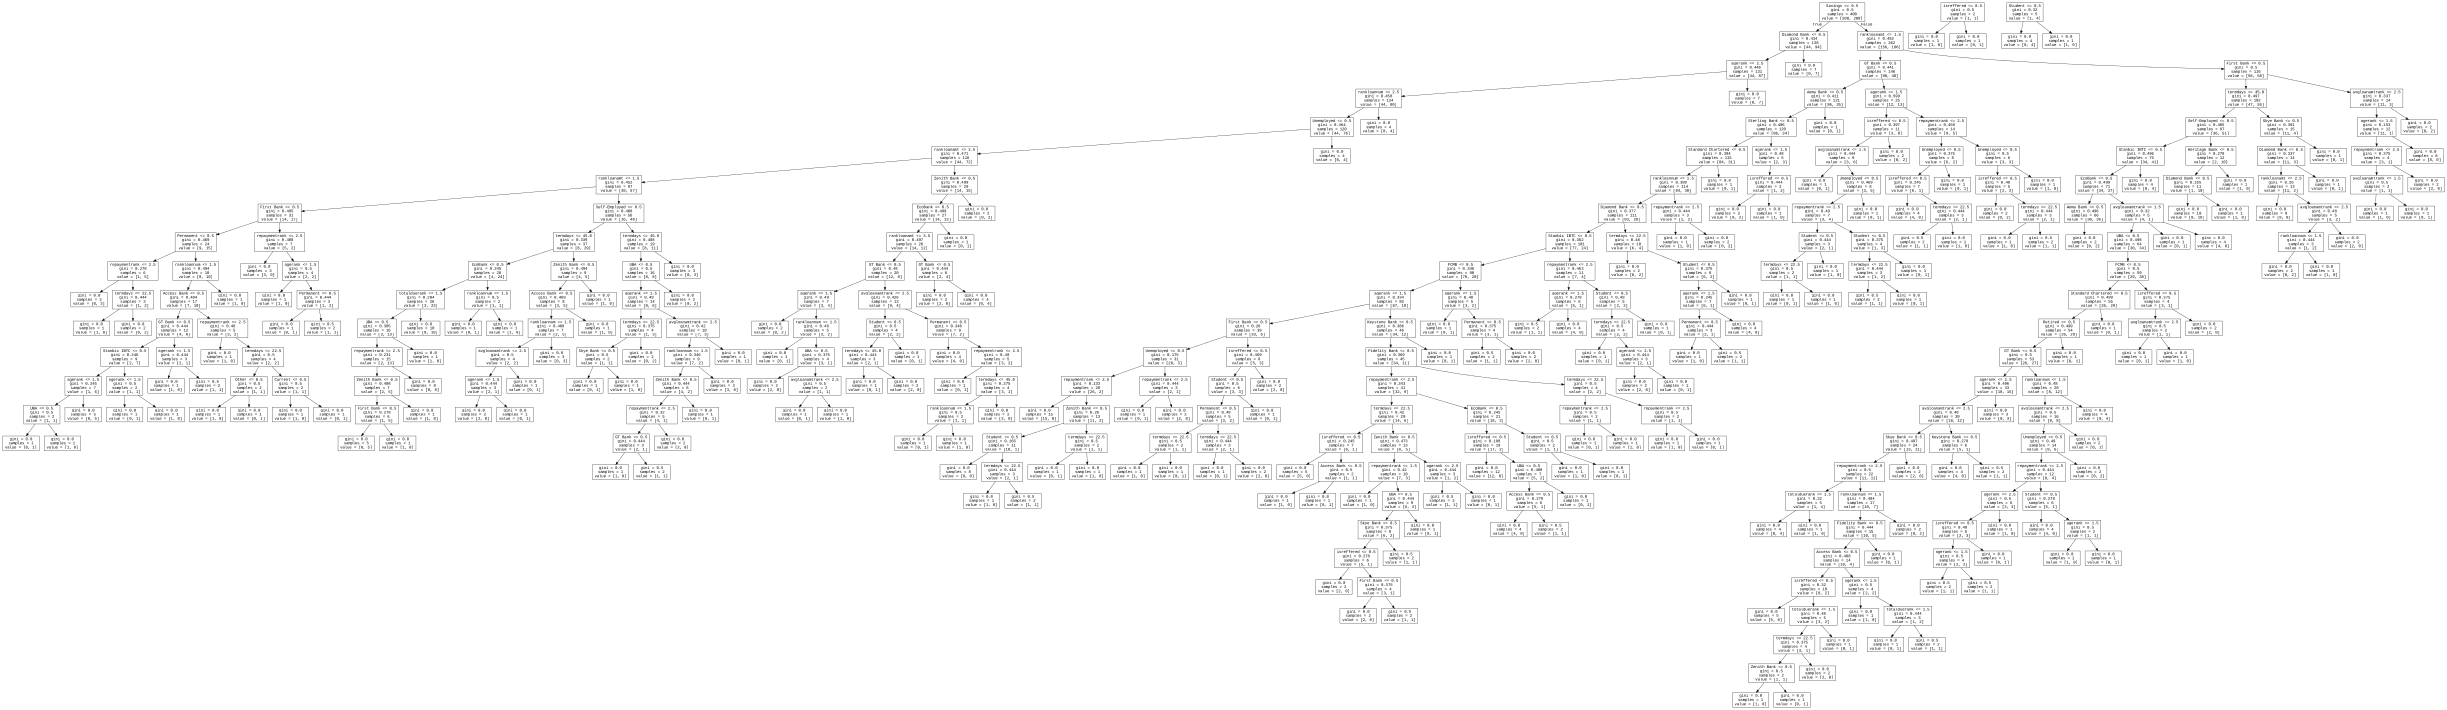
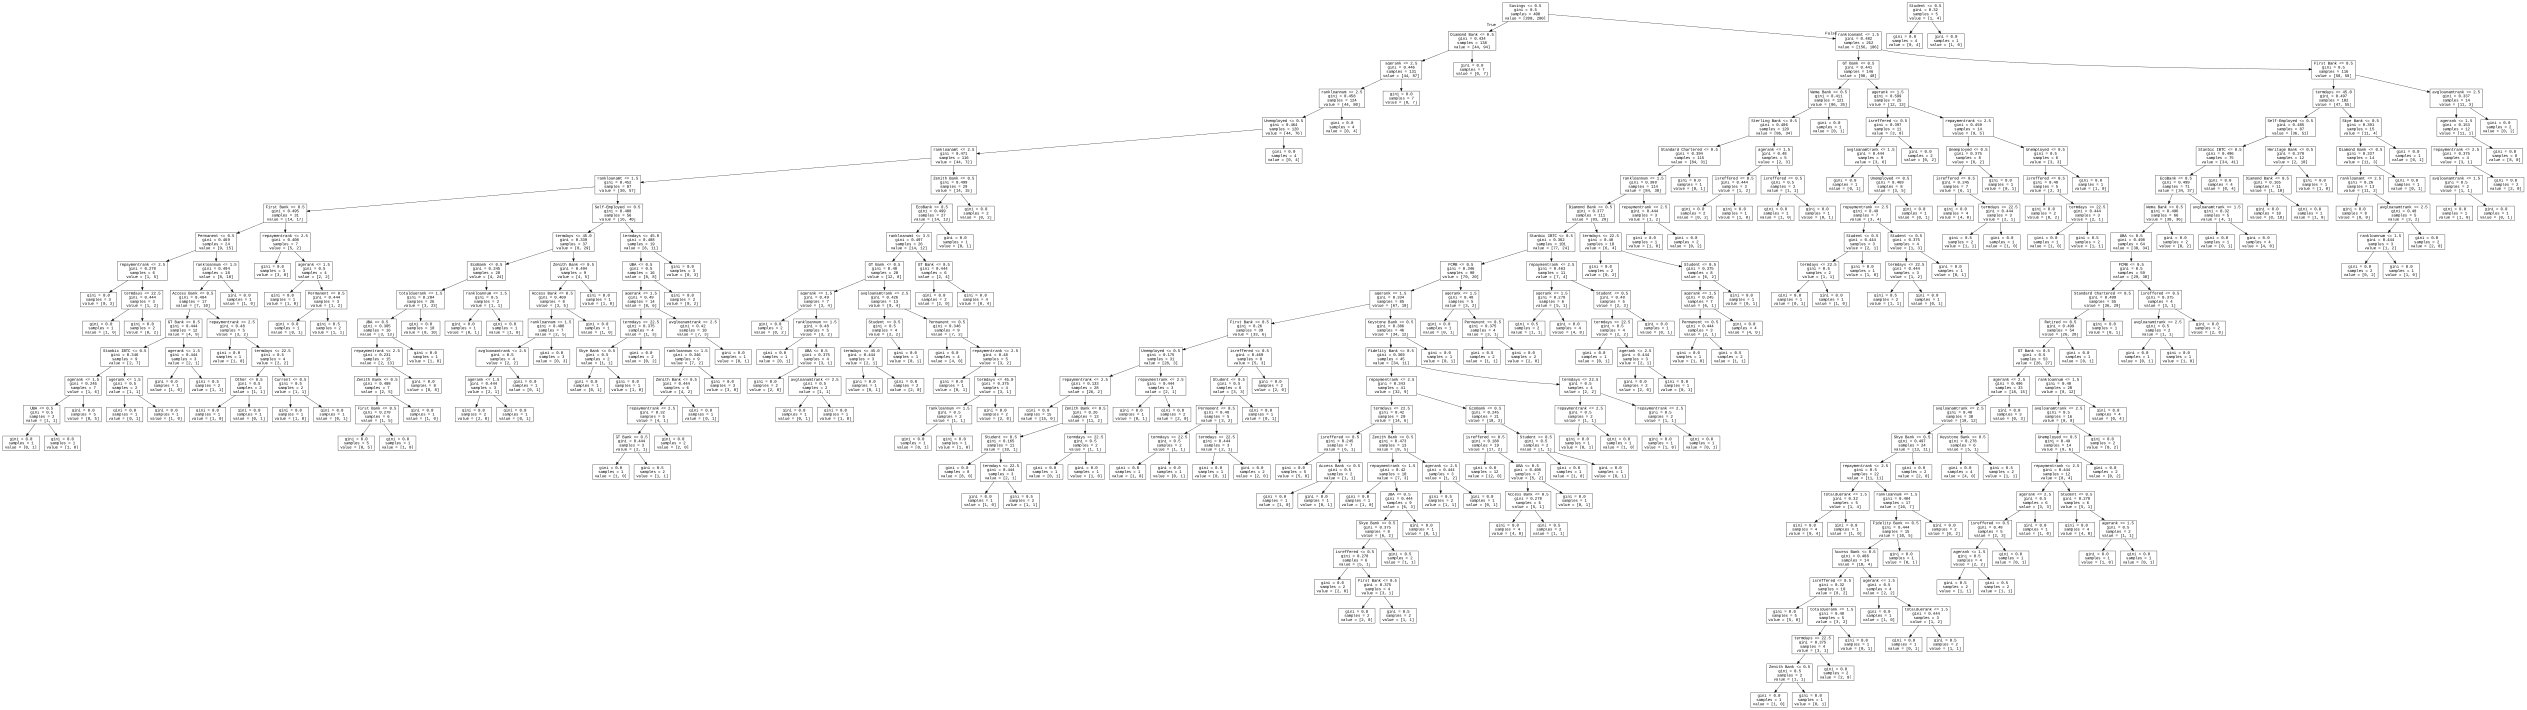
none -> (1778, 169)
(2133, 226) -> (2149, 227)
